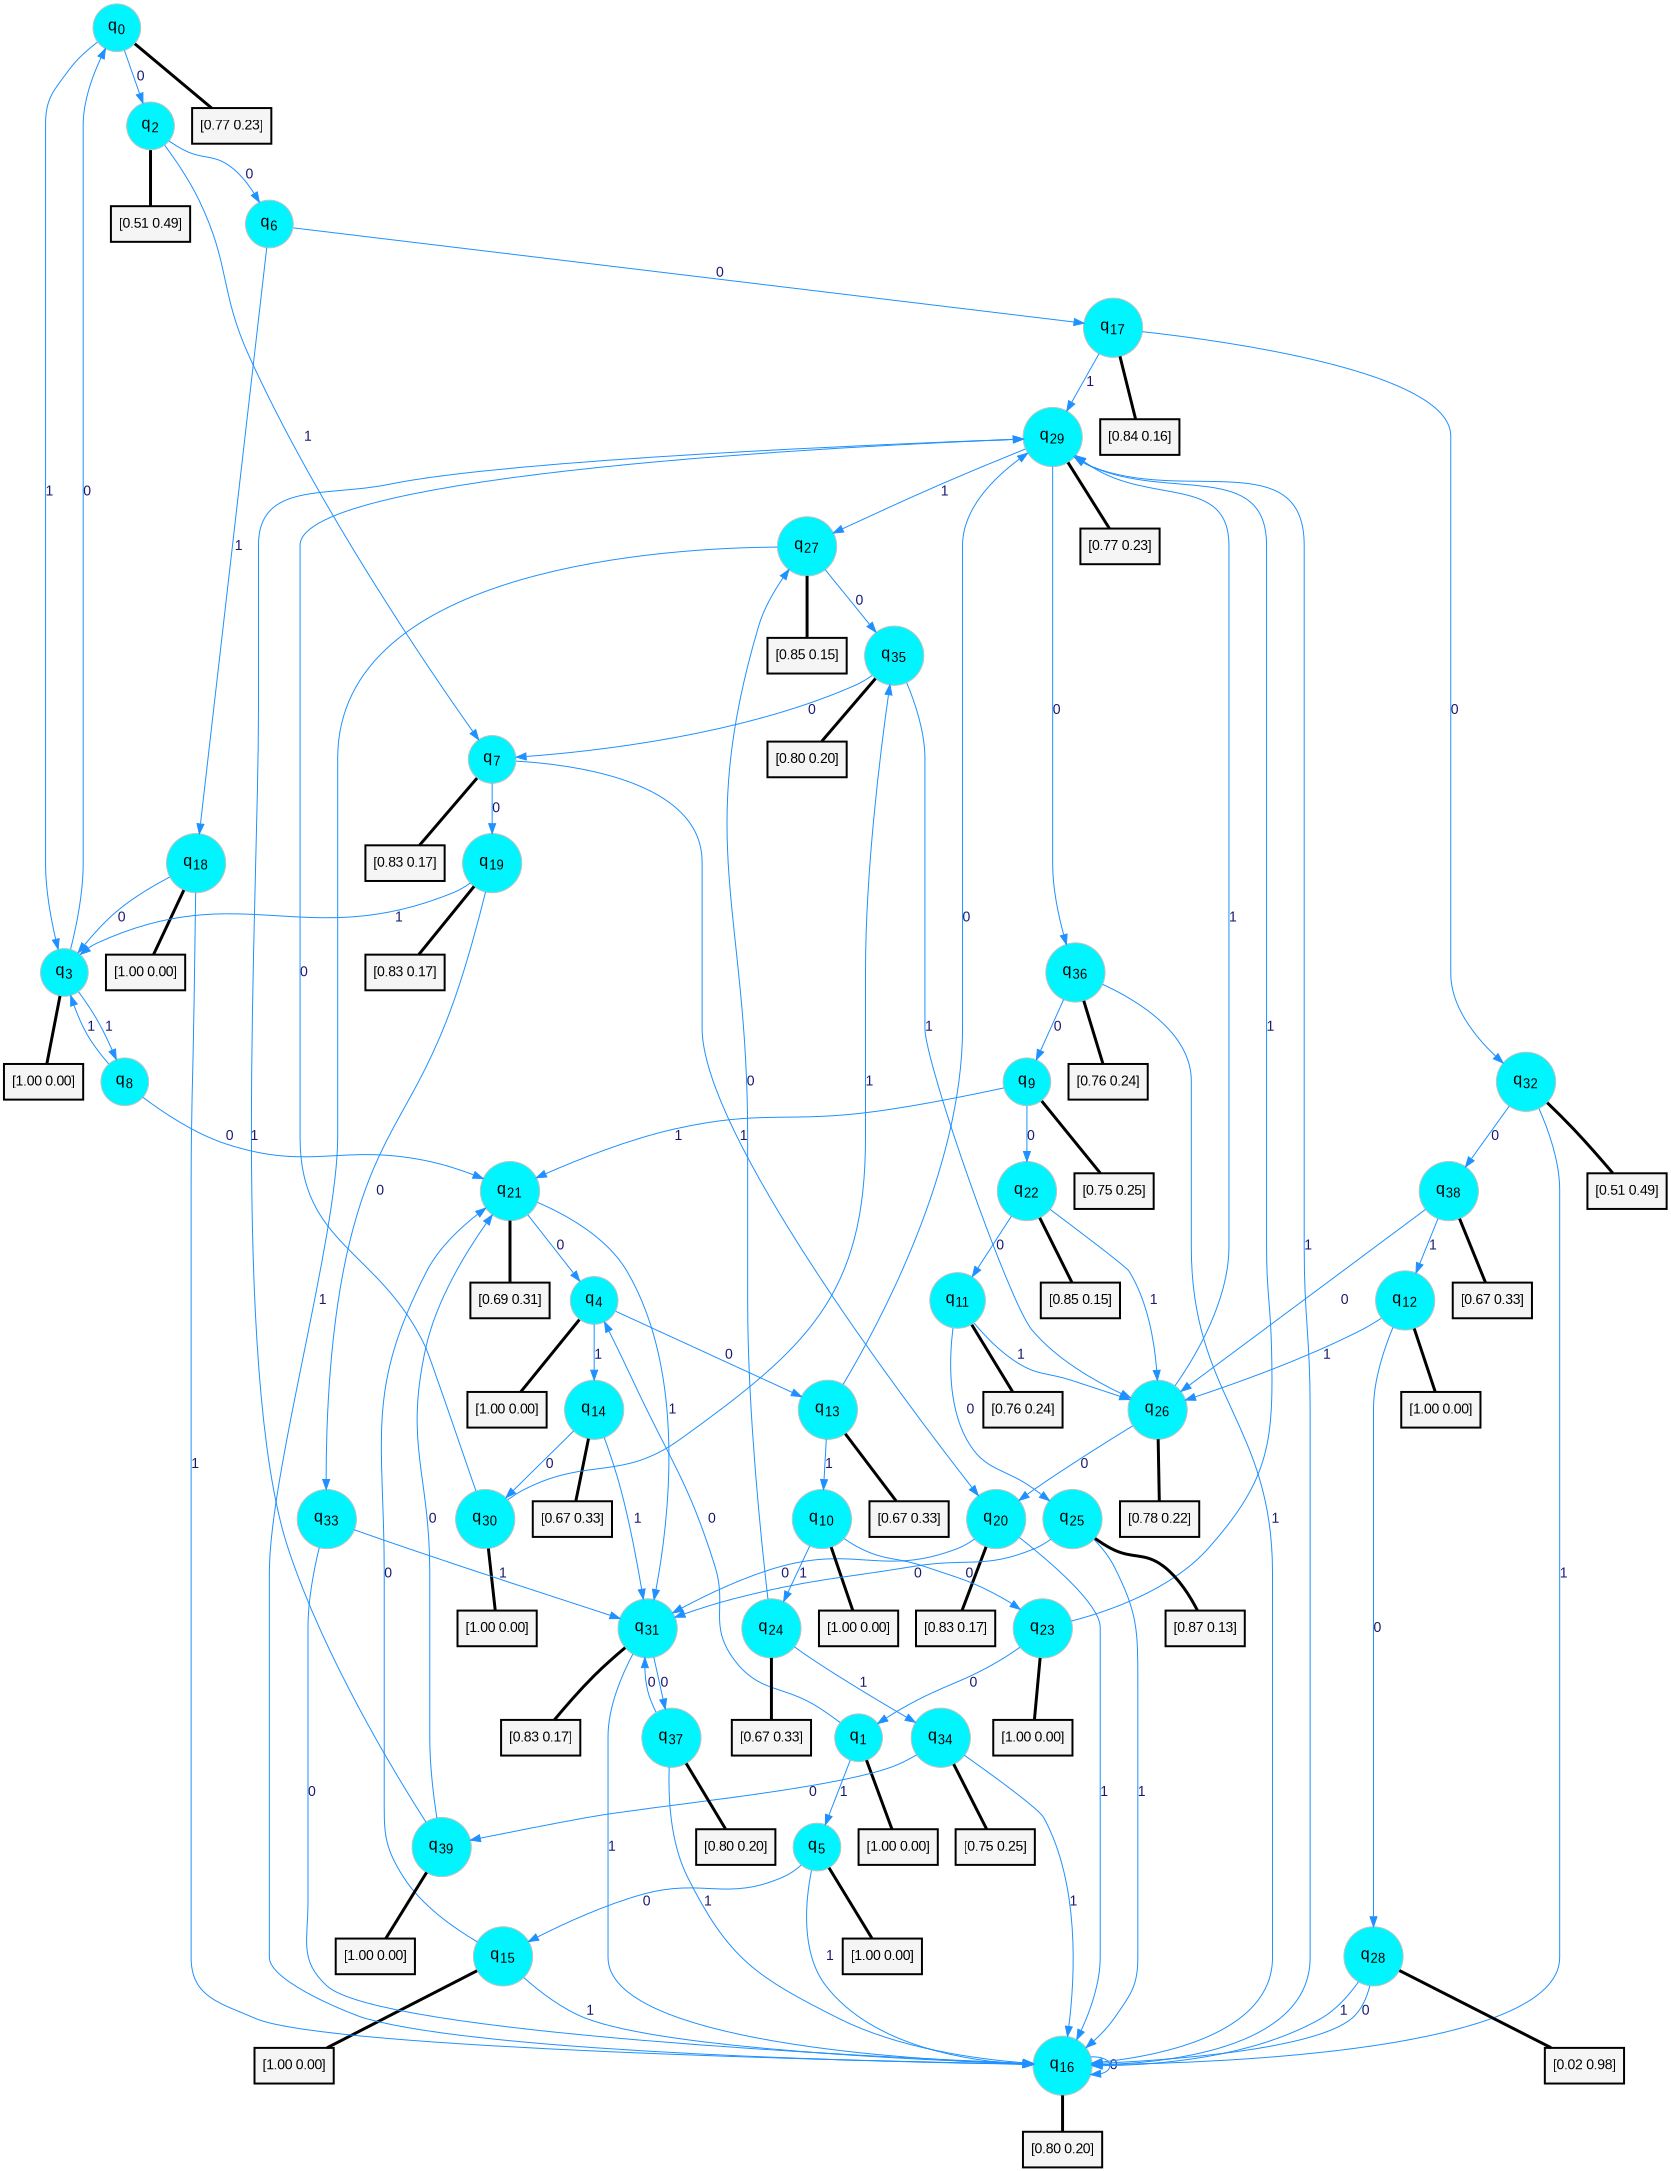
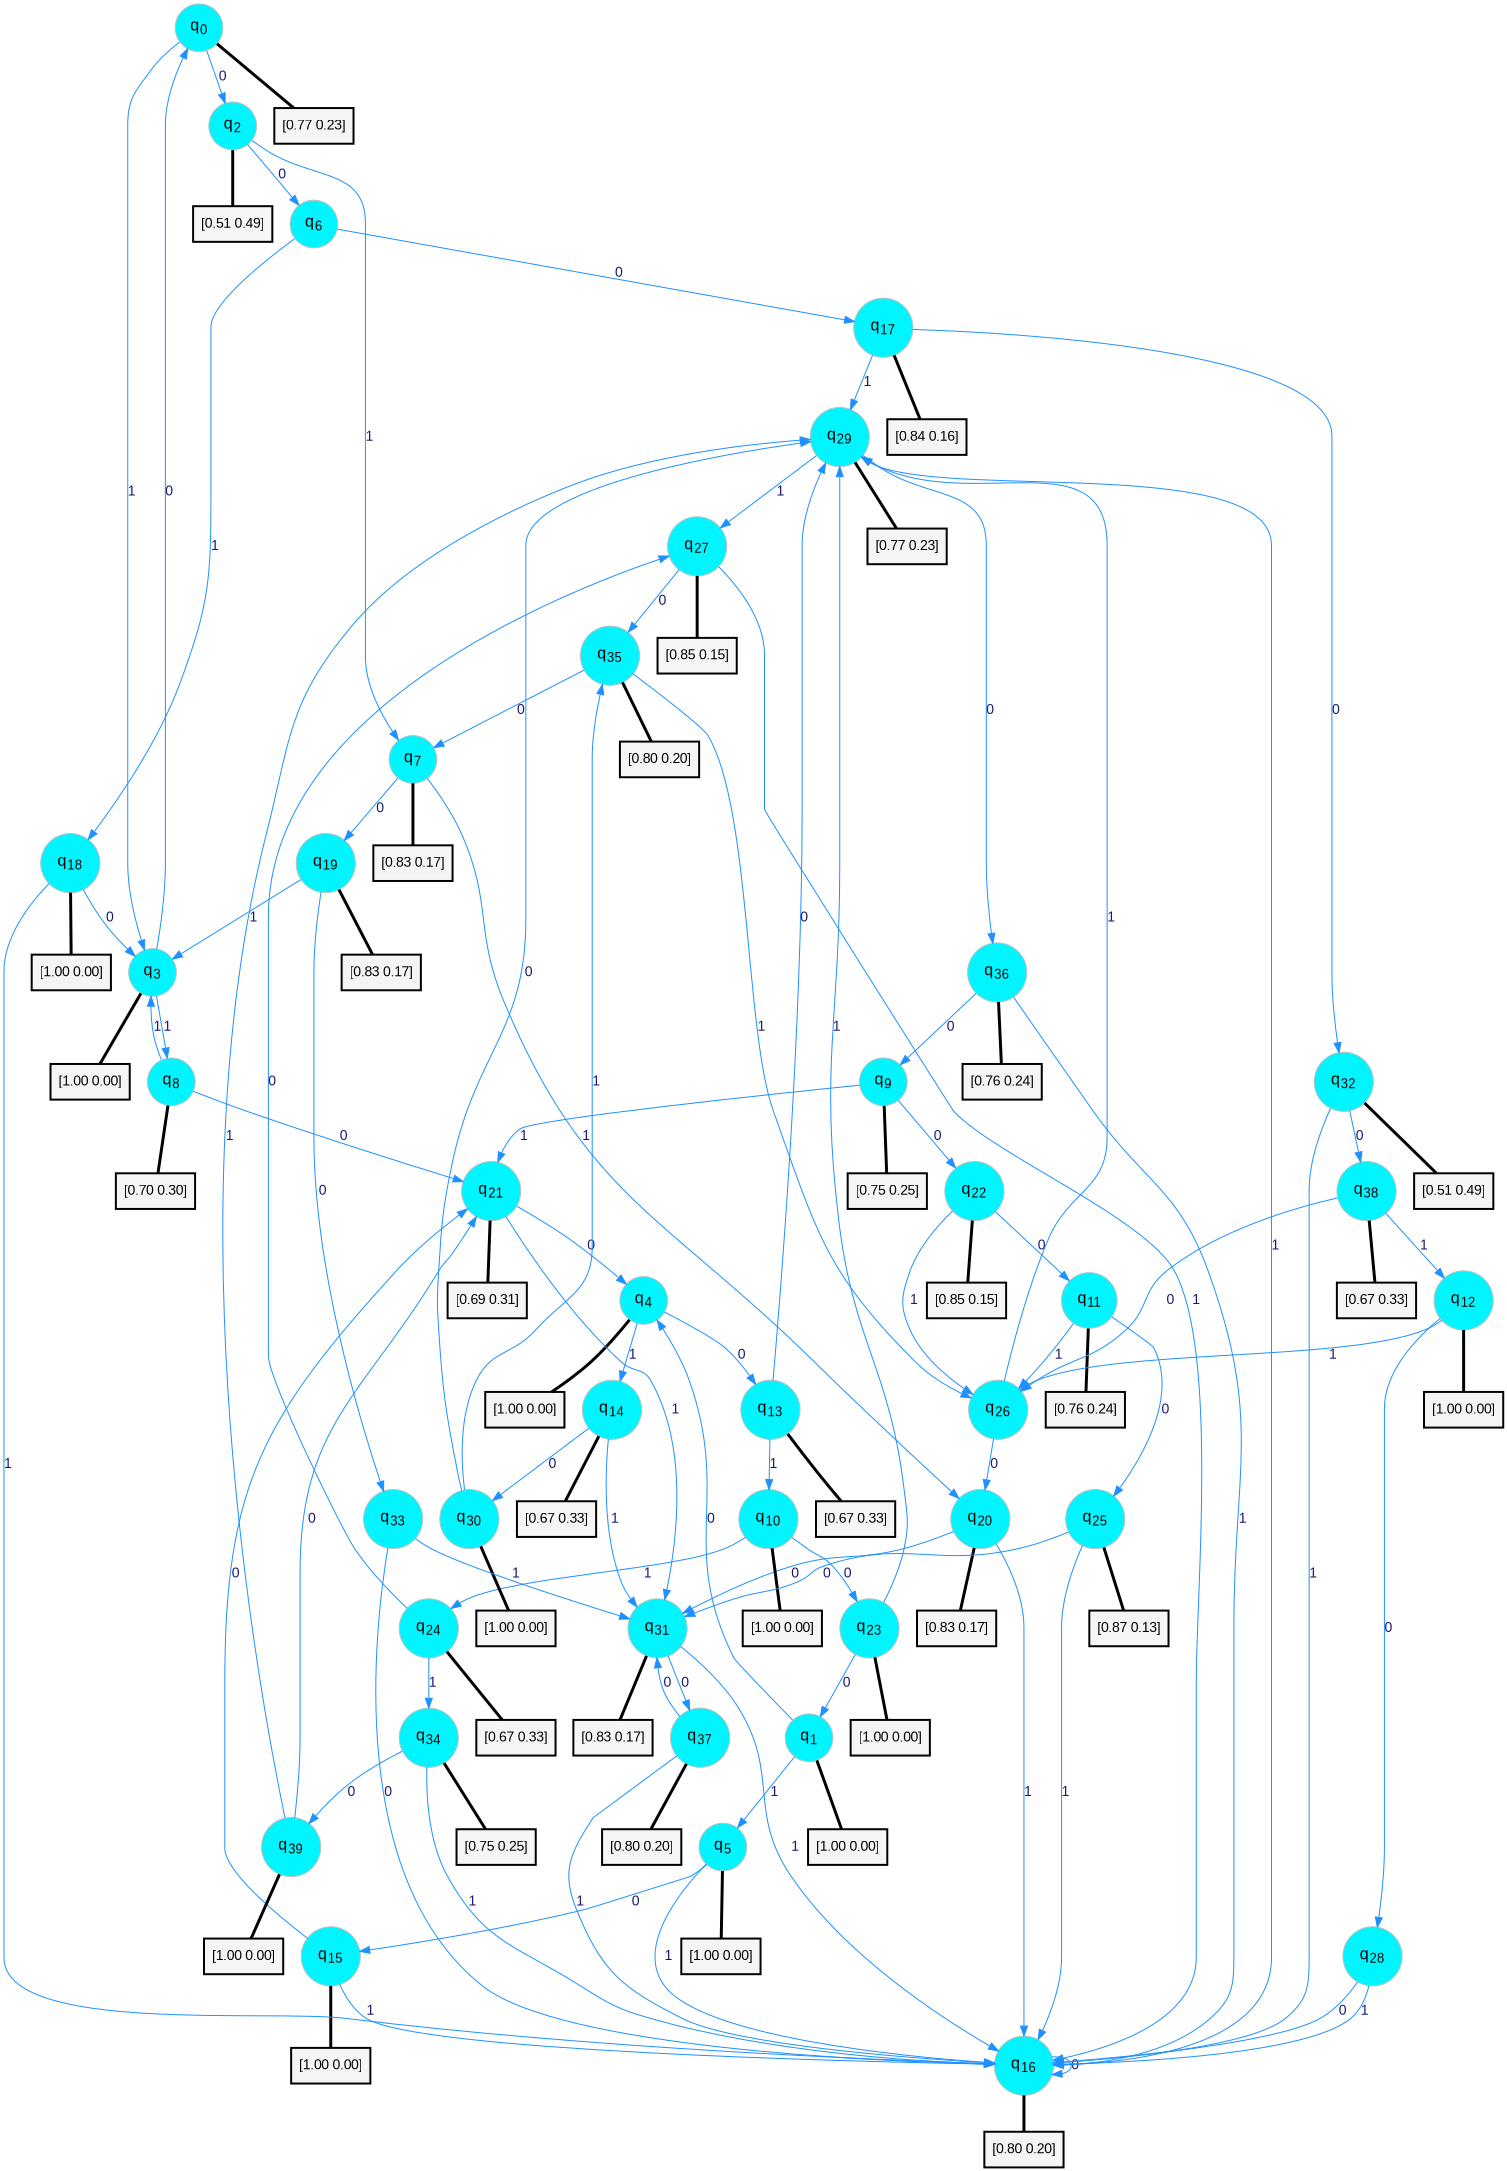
none -> (155, 1191)
(1160, 1519) -> none
(1584, 2066) -> none
